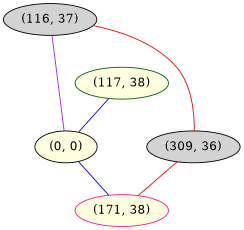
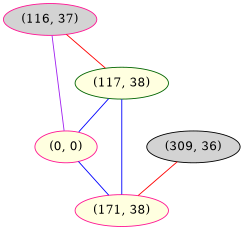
(50, 19) -> (50, 19)
(167, 58) -> (86, 51)
(66, 147) -> (66, 147)
none -> (122, 147)
